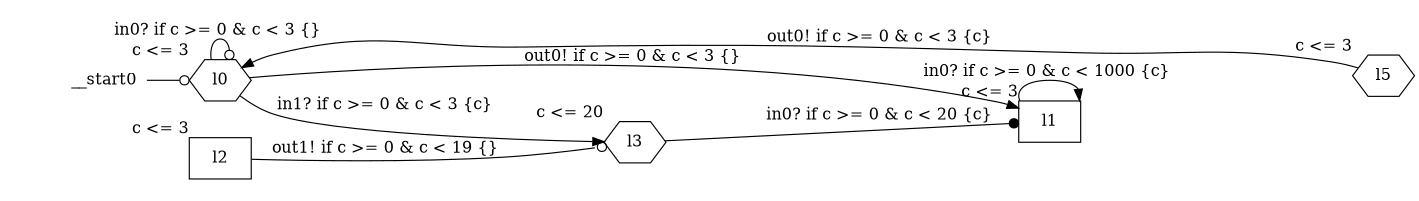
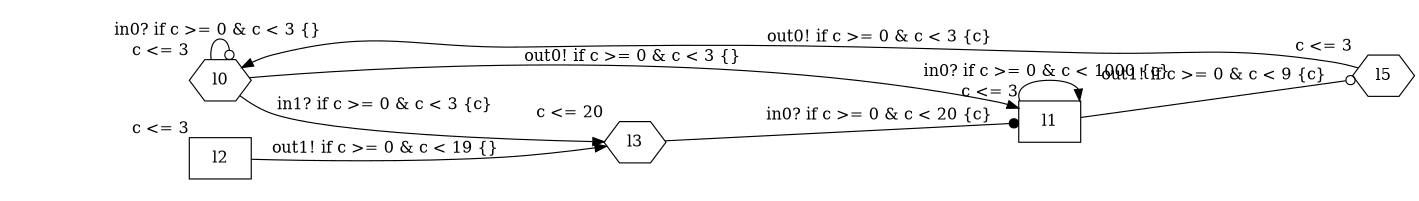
(104, 80) -> none
none -> (1213, 99)
(423, 160) -> (423, 160)
